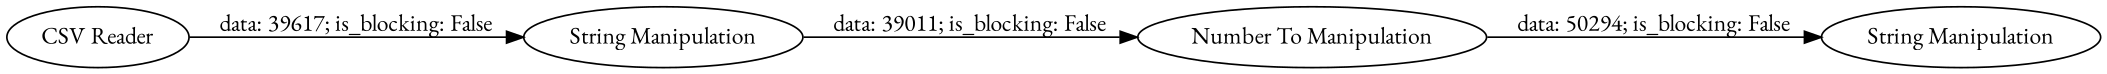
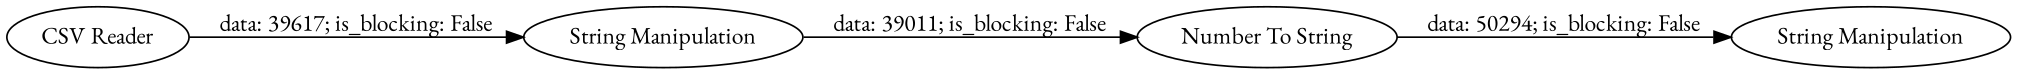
(1312, 37) -> (1267, 37)
